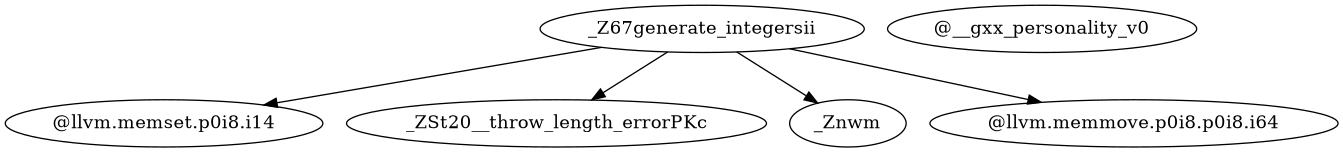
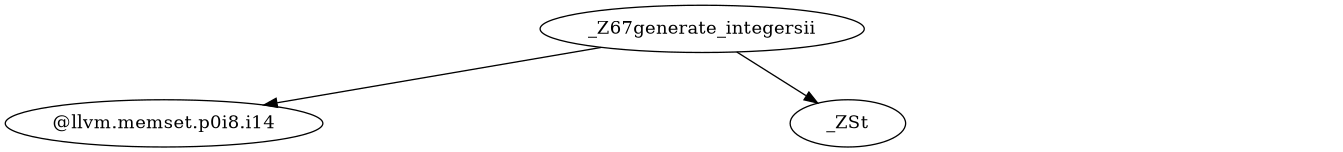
(1042, 29) -> none
(556, 123) -> none
(848, 123) -> (848, 123)
(1134, 123) -> none
